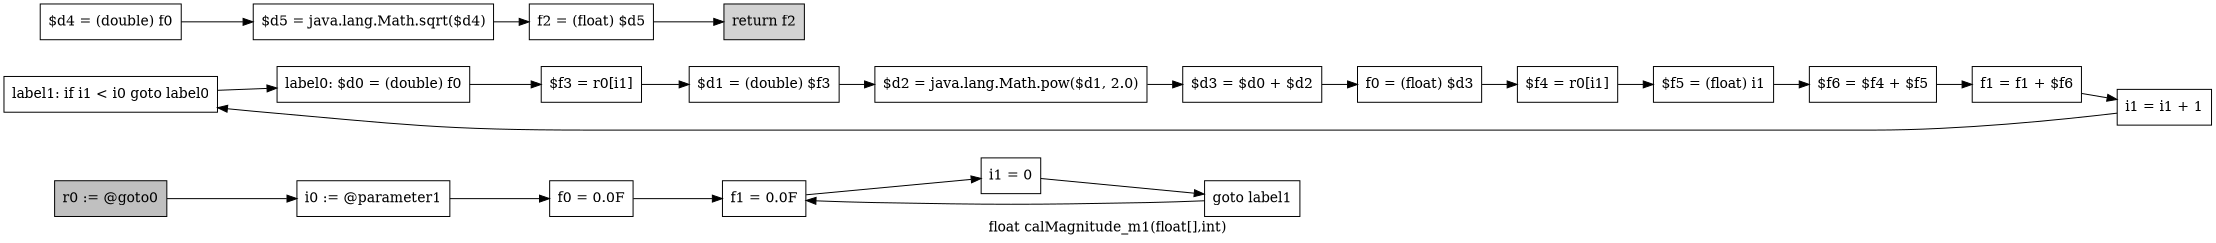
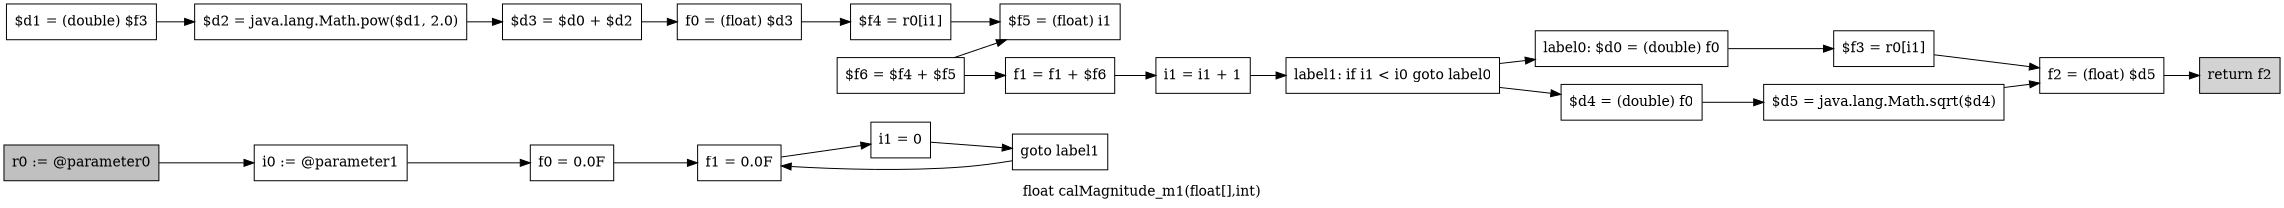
(660, 84) -> (1982, 61)
(1787, 84) -> (976, 50)
none -> (1525, 90)
(111, 199) -> (81, 163)
